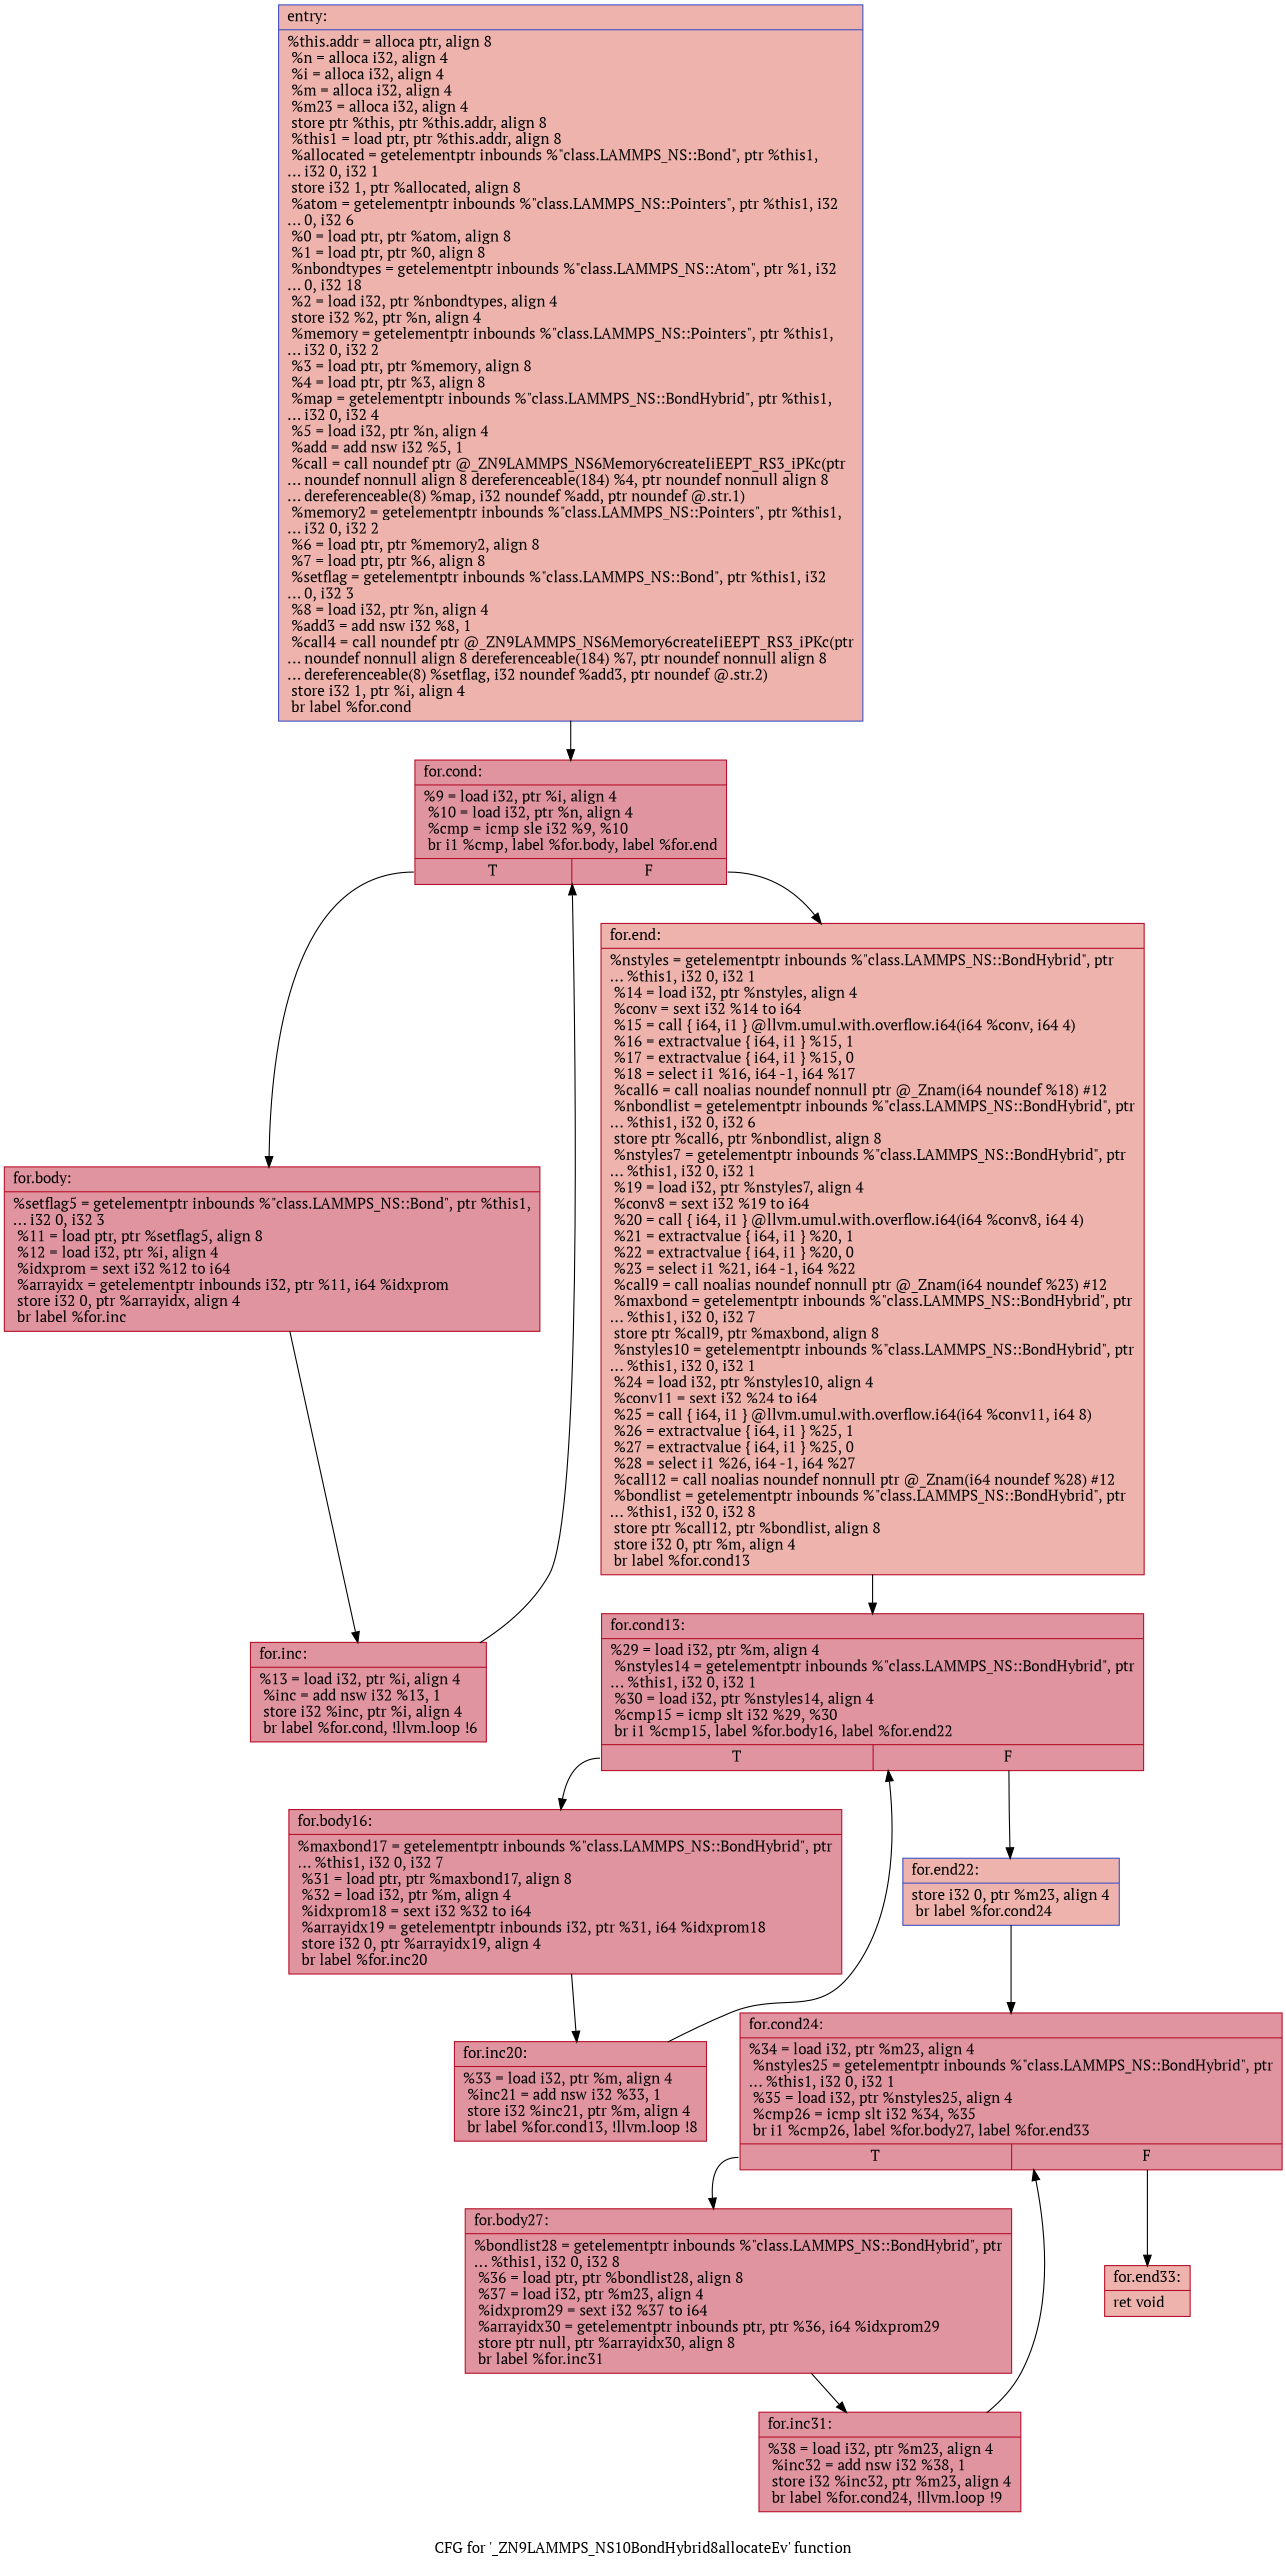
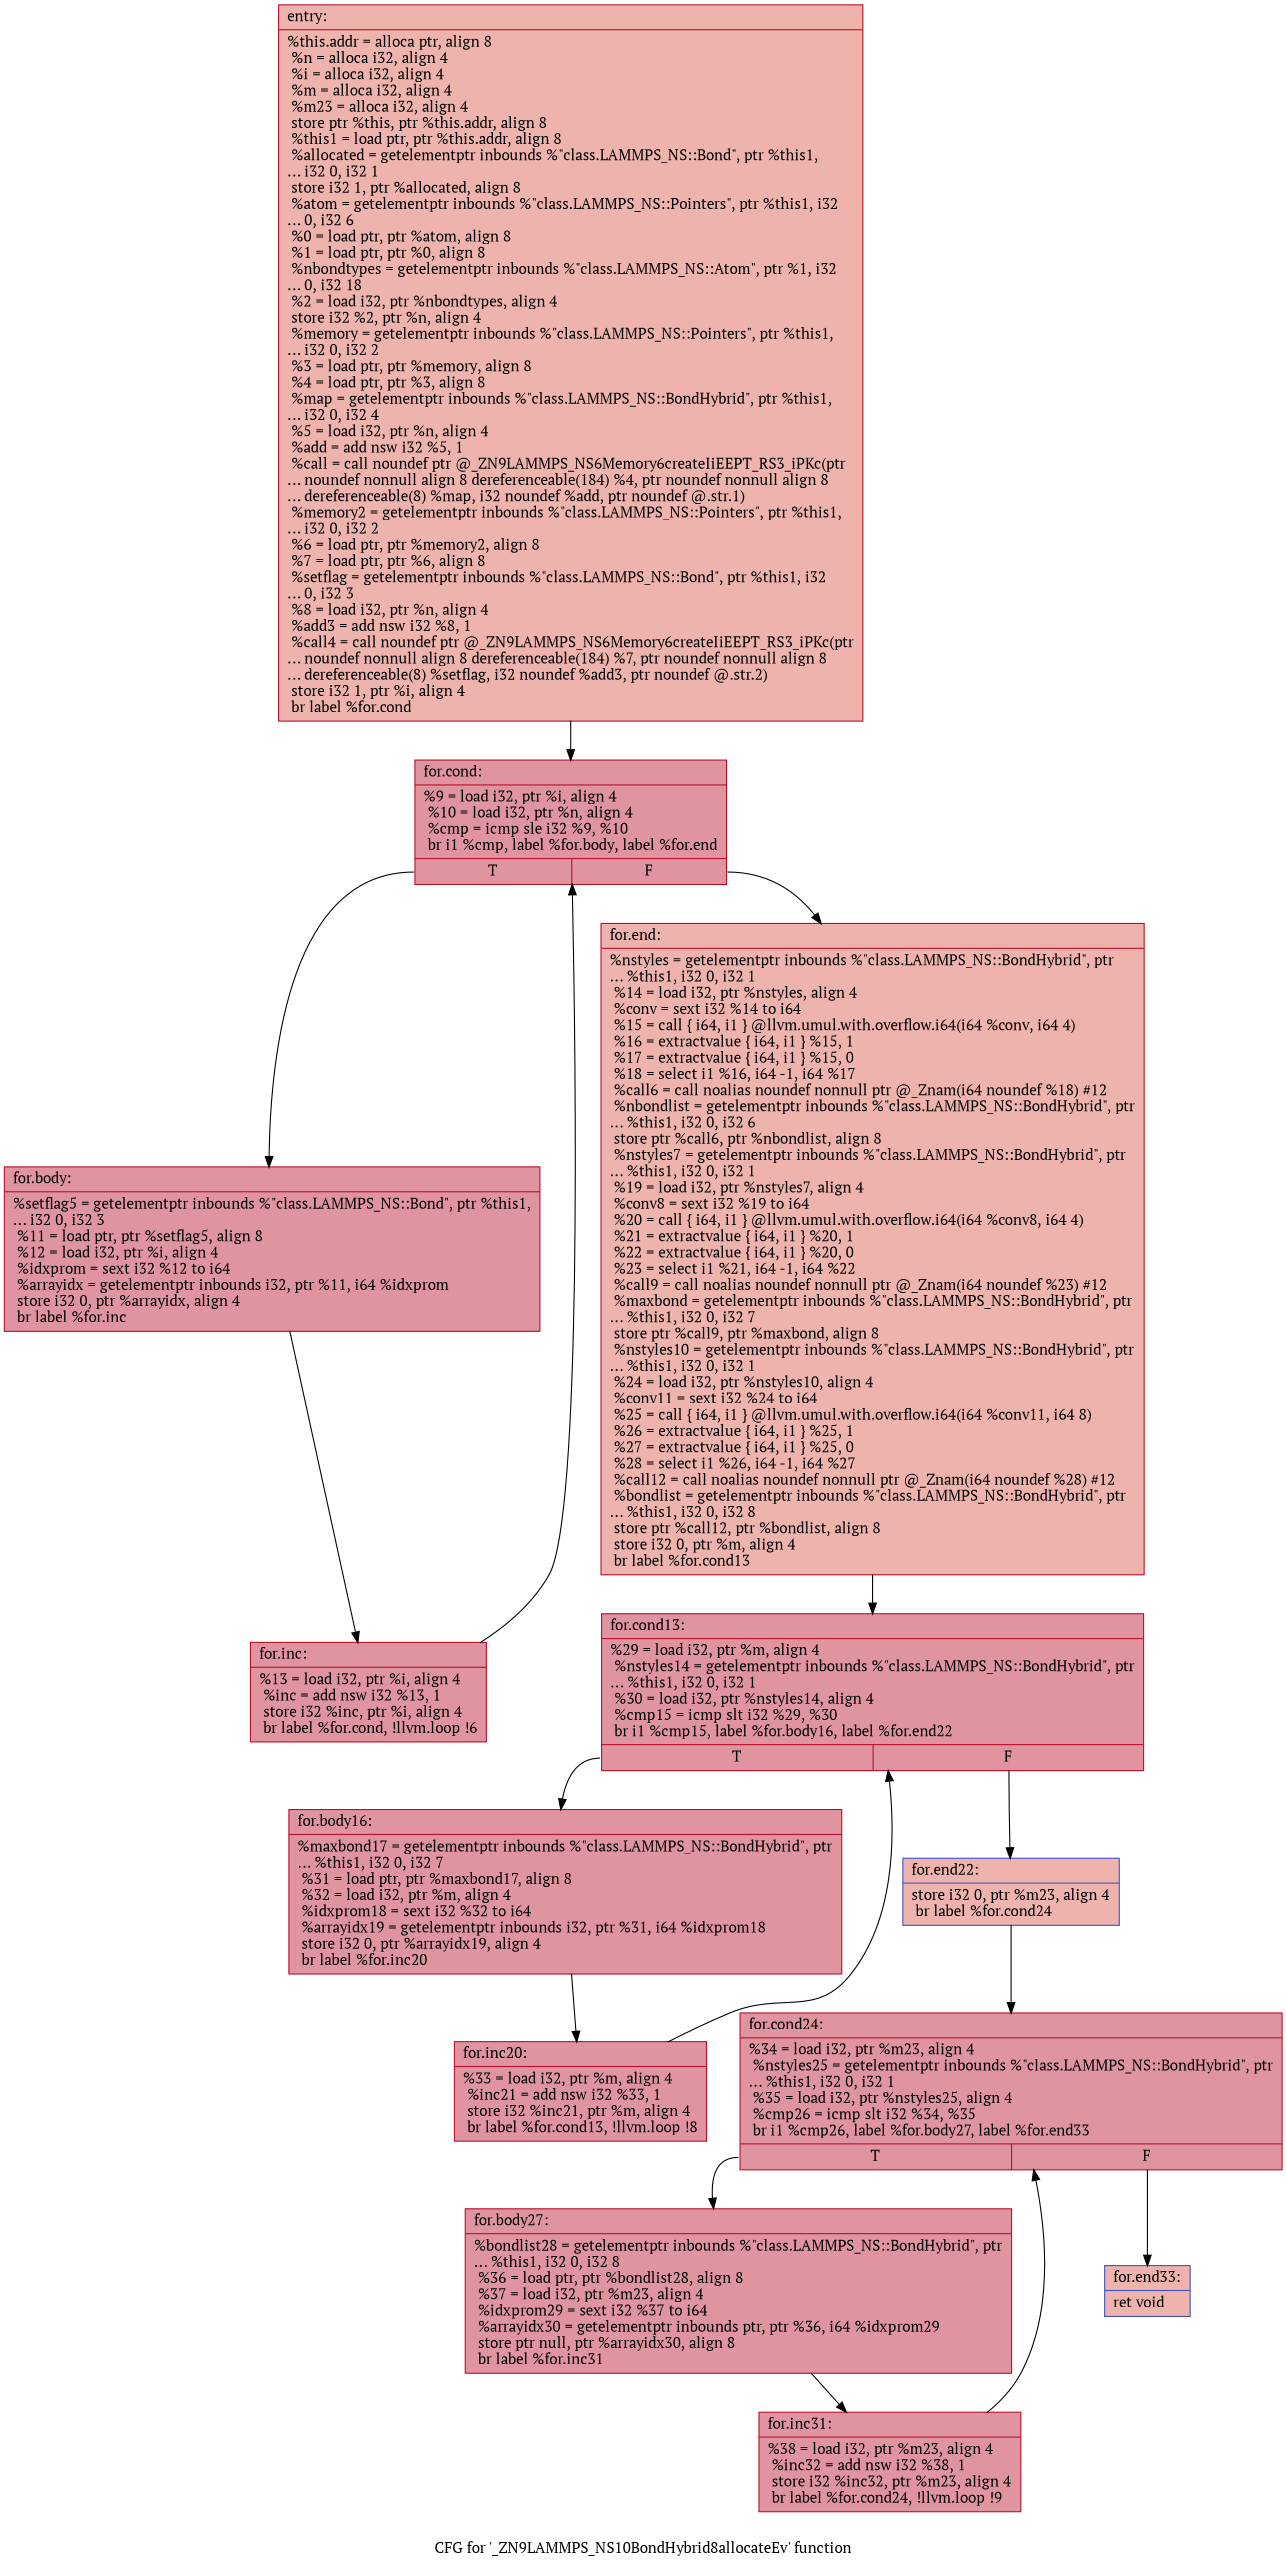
(571, 363) -> (571, 363)
(1147, 2291) -> (1147, 2291)
